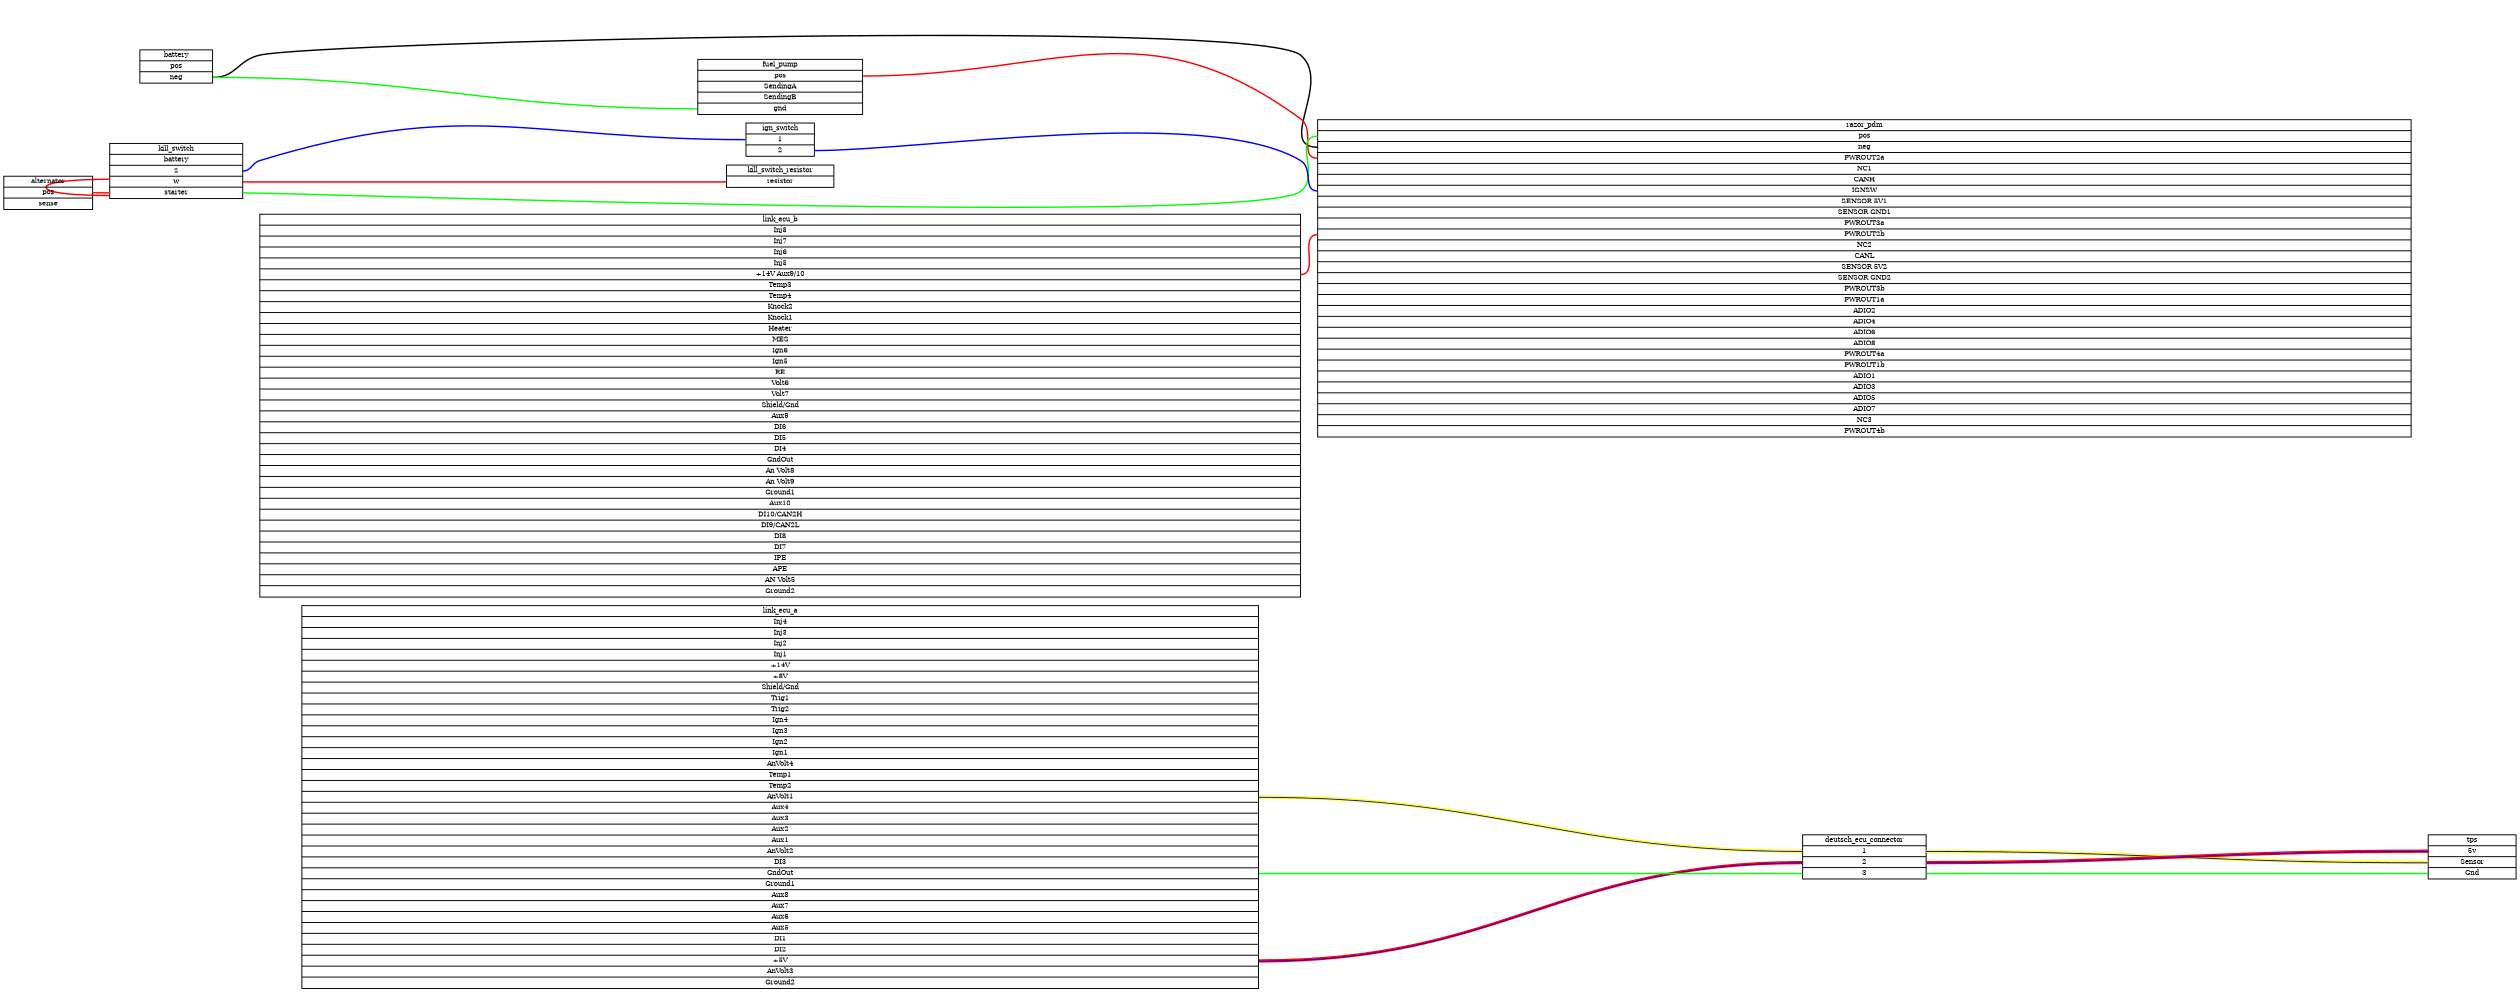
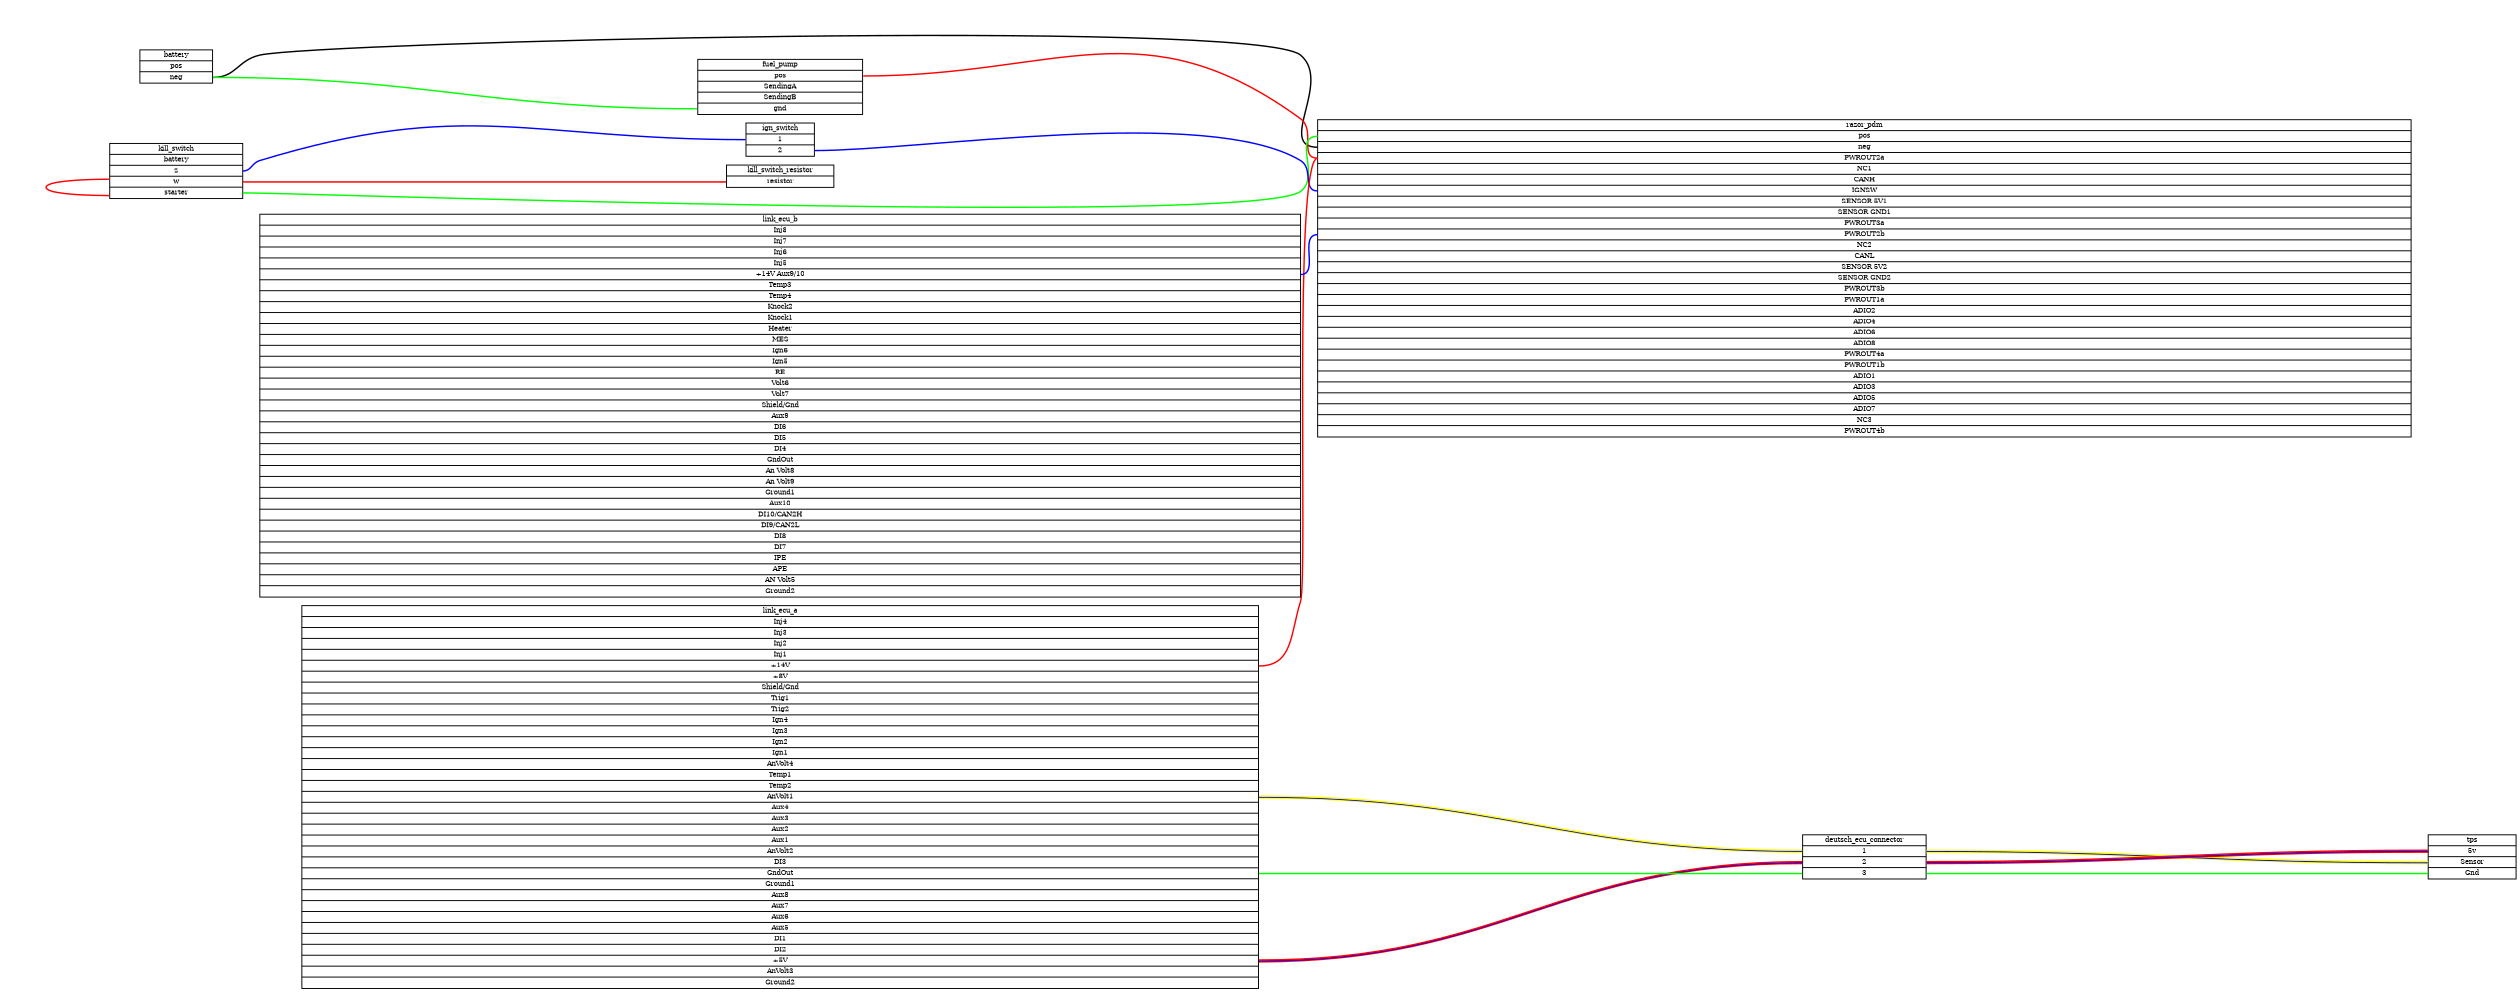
(48, 193) -> none
(1309, 255) -> (1309, 255)
none -> (1303, 421)
